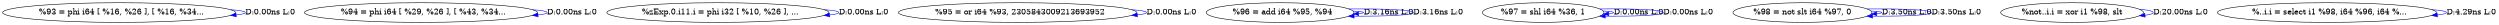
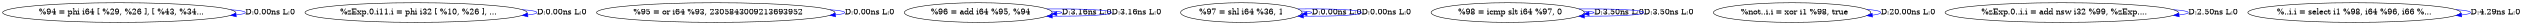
(119, 13) -> none
(1802, 13) -> (1508, 13)
none -> (2062, 13)
(2072, 13) -> (1792, 13)
(2327, 13) -> (2354, 13)
